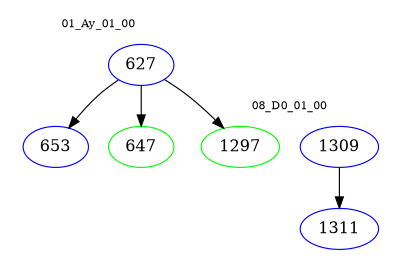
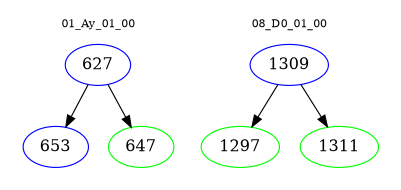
(200, 105) -> (268, 101)
(339, 229) -> (339, 147)
